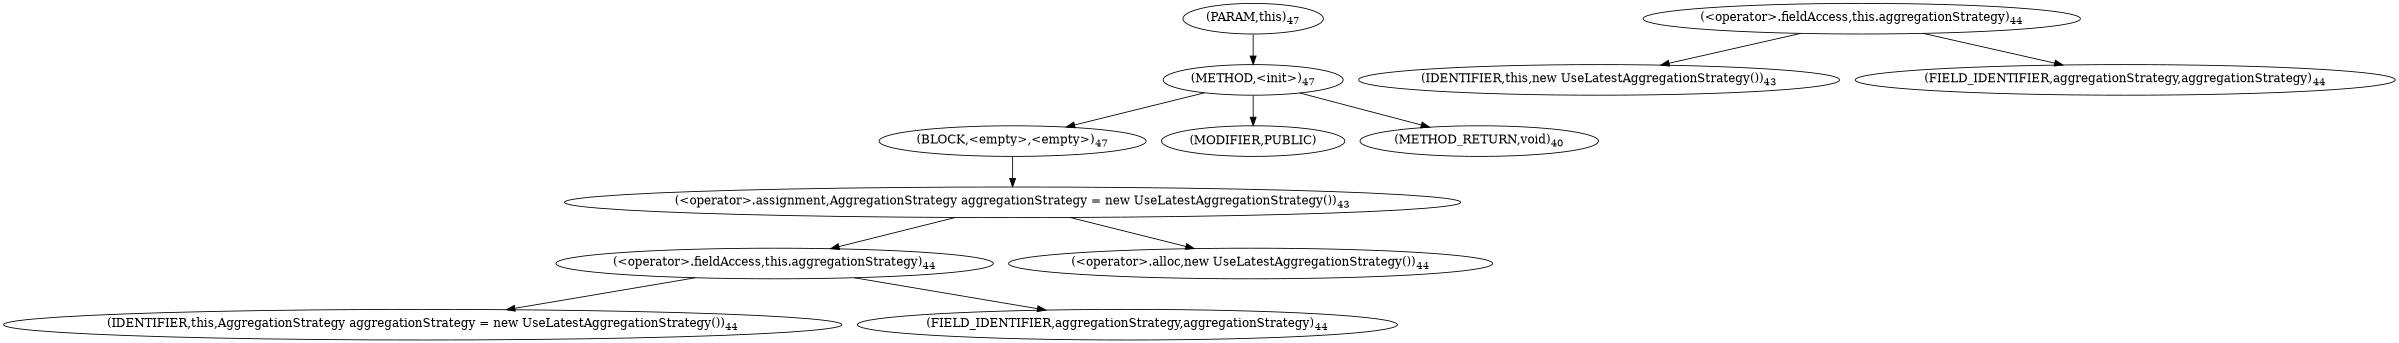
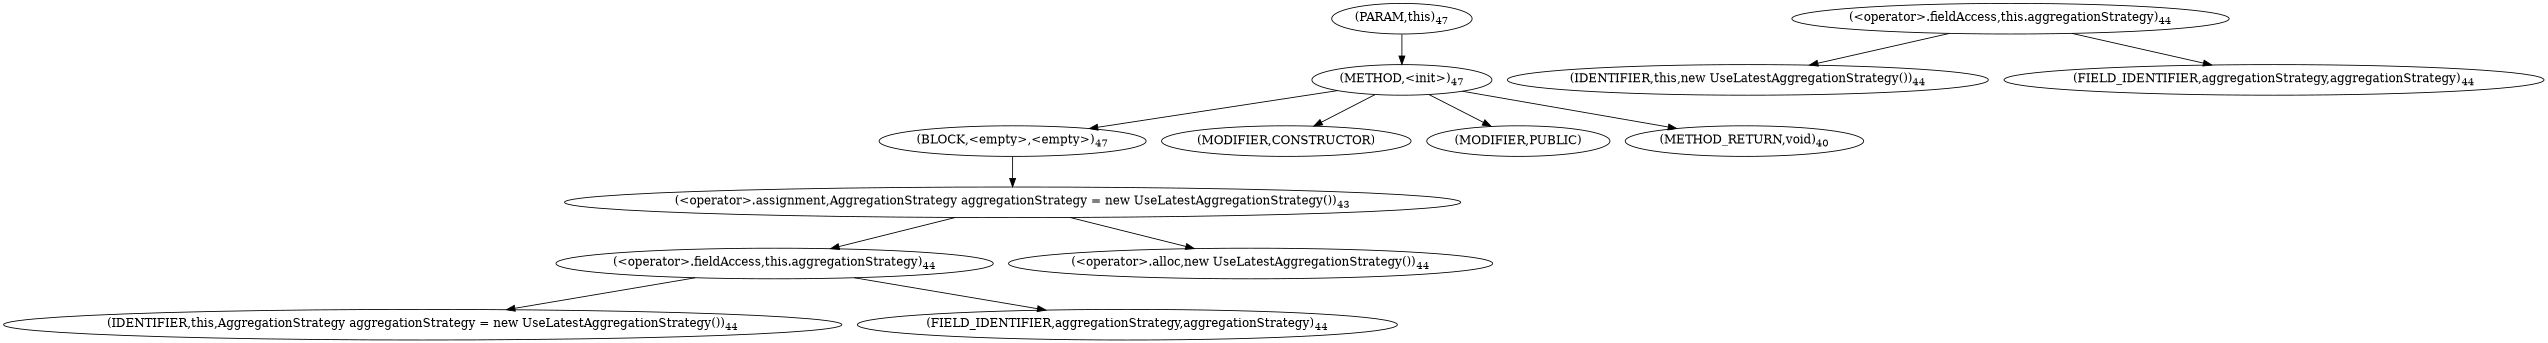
(1770, 79) -> (1919, 79)
none -> (1286, 141)
